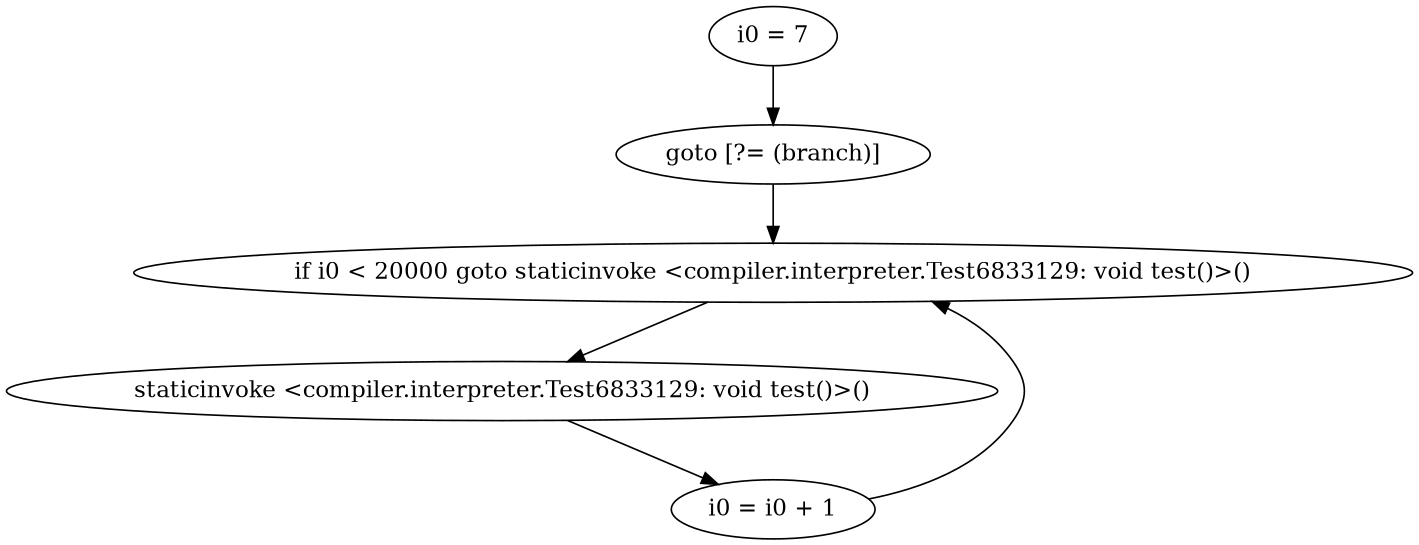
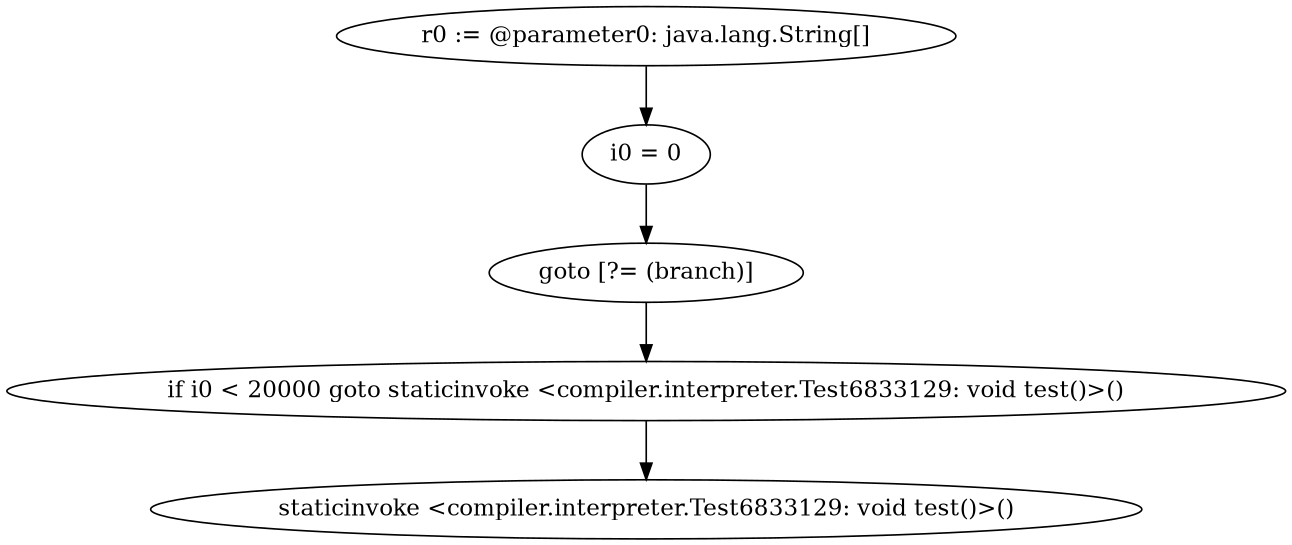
none -> (646, 36)
(773, 36) -> (646, 154)
(773, 509) -> none
